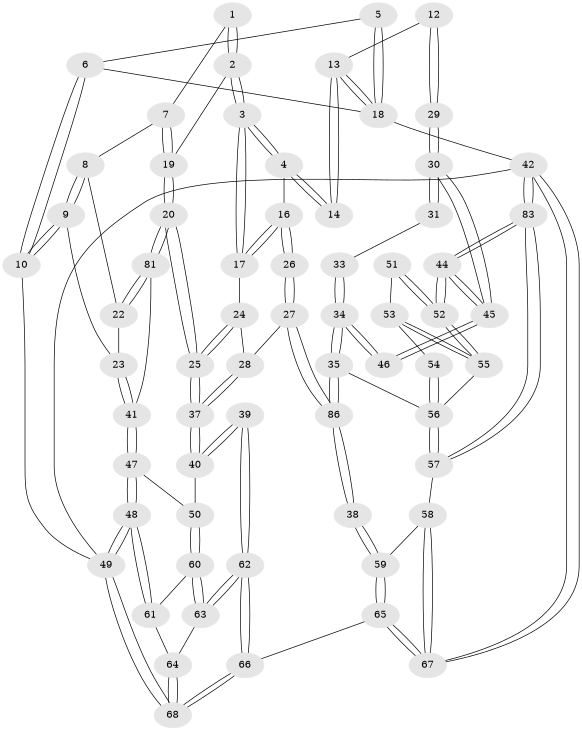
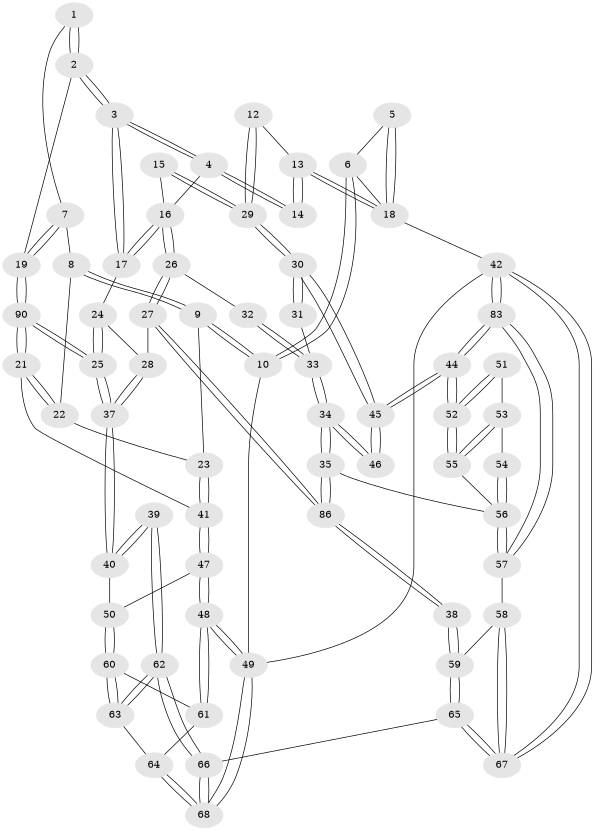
none -> (159, 165)
(169, 215) -> (22, 315)
(151, 265) -> (22, 365)
none -> (248, 315)
